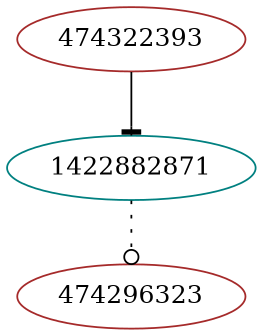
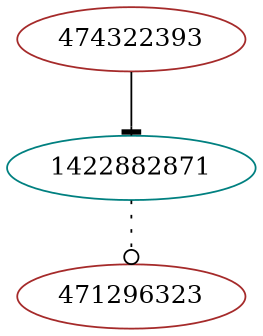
(131, 296) -> (131, 296)
